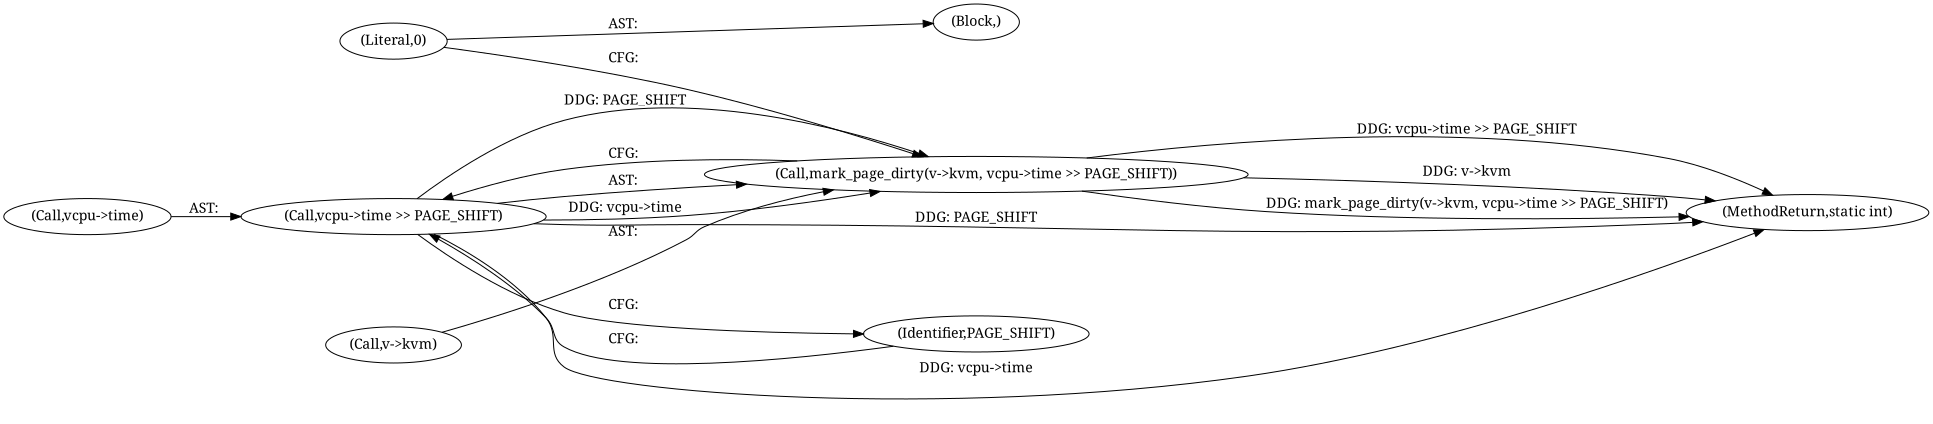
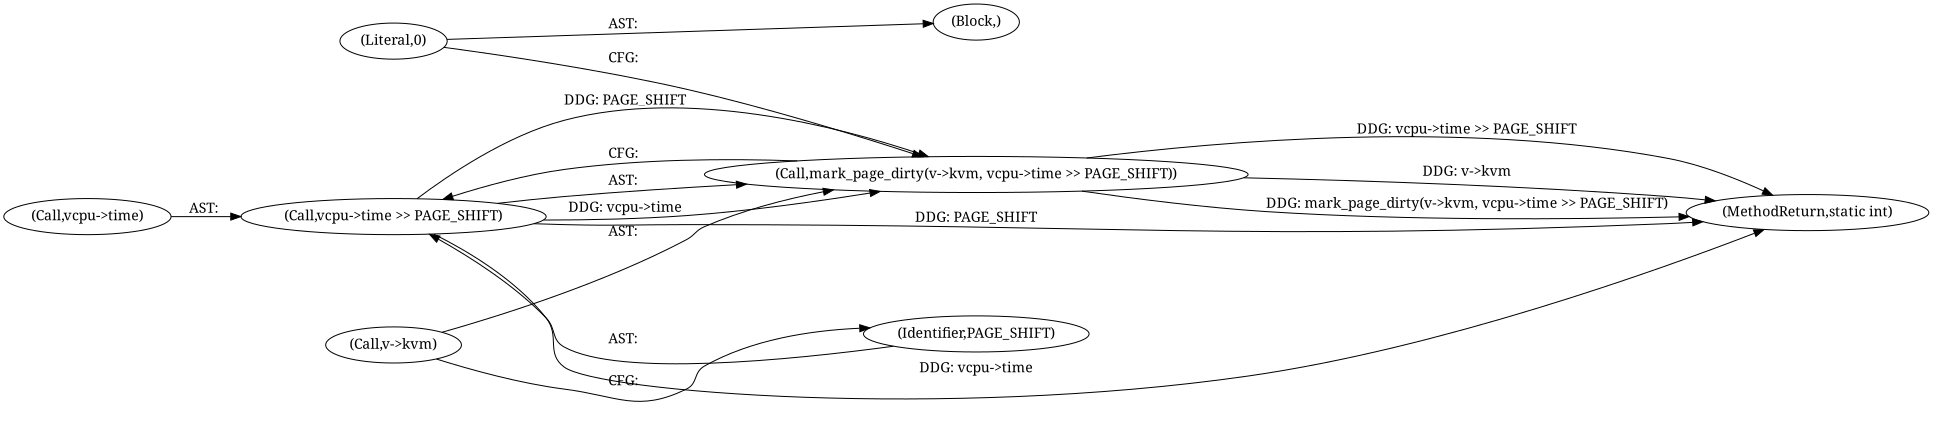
(625, 323) -> (655, 400)
(625, 339) -> (625, 339)
